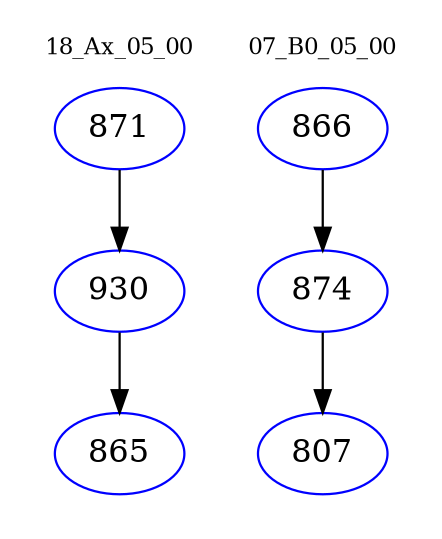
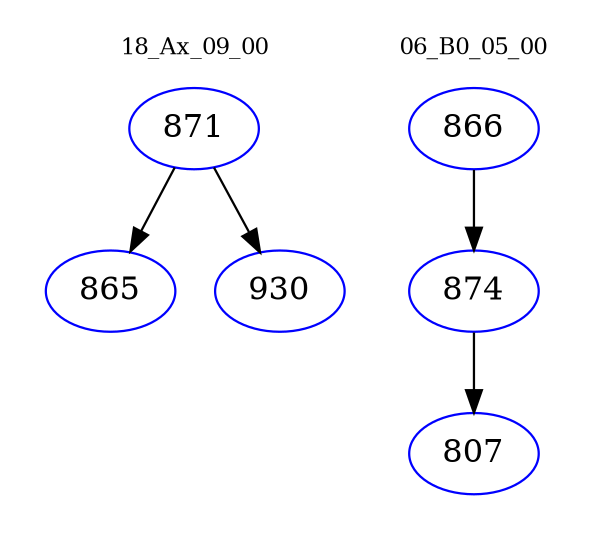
(120, 49) -> (195, 49)
(323, 49) -> (474, 49)
(120, 361) -> (158, 199)
